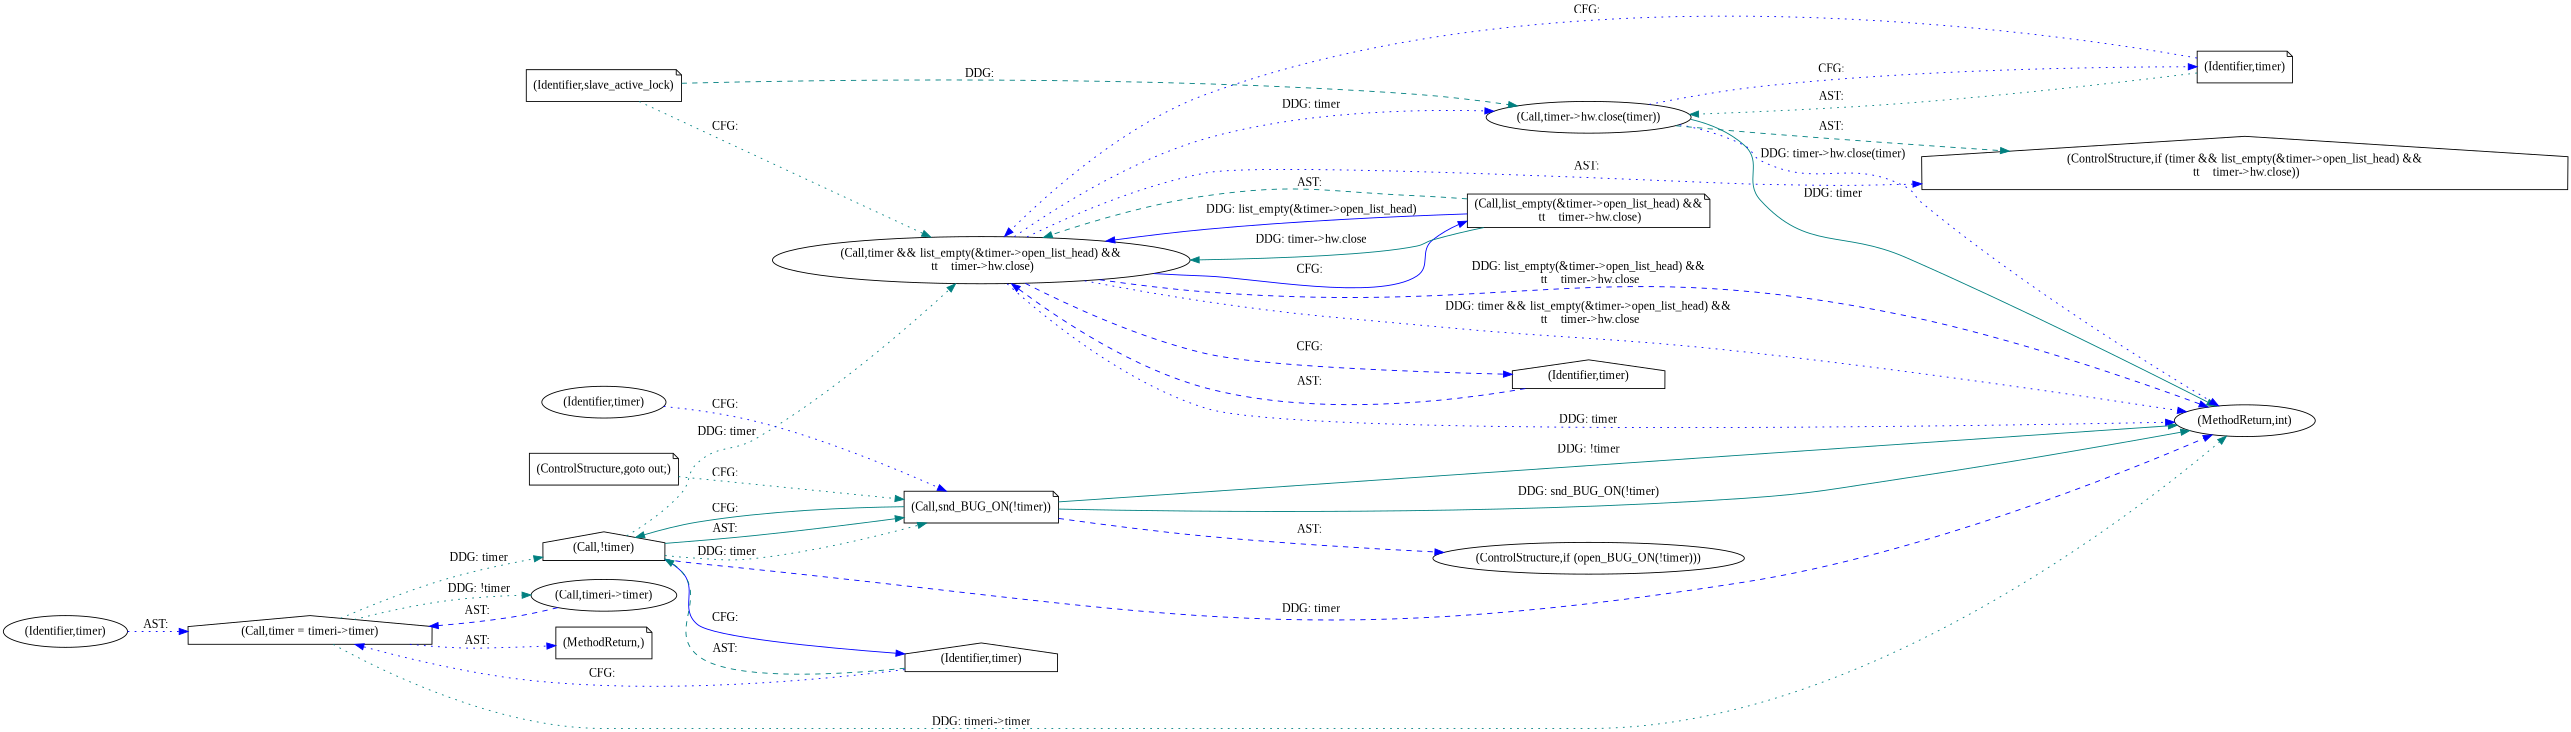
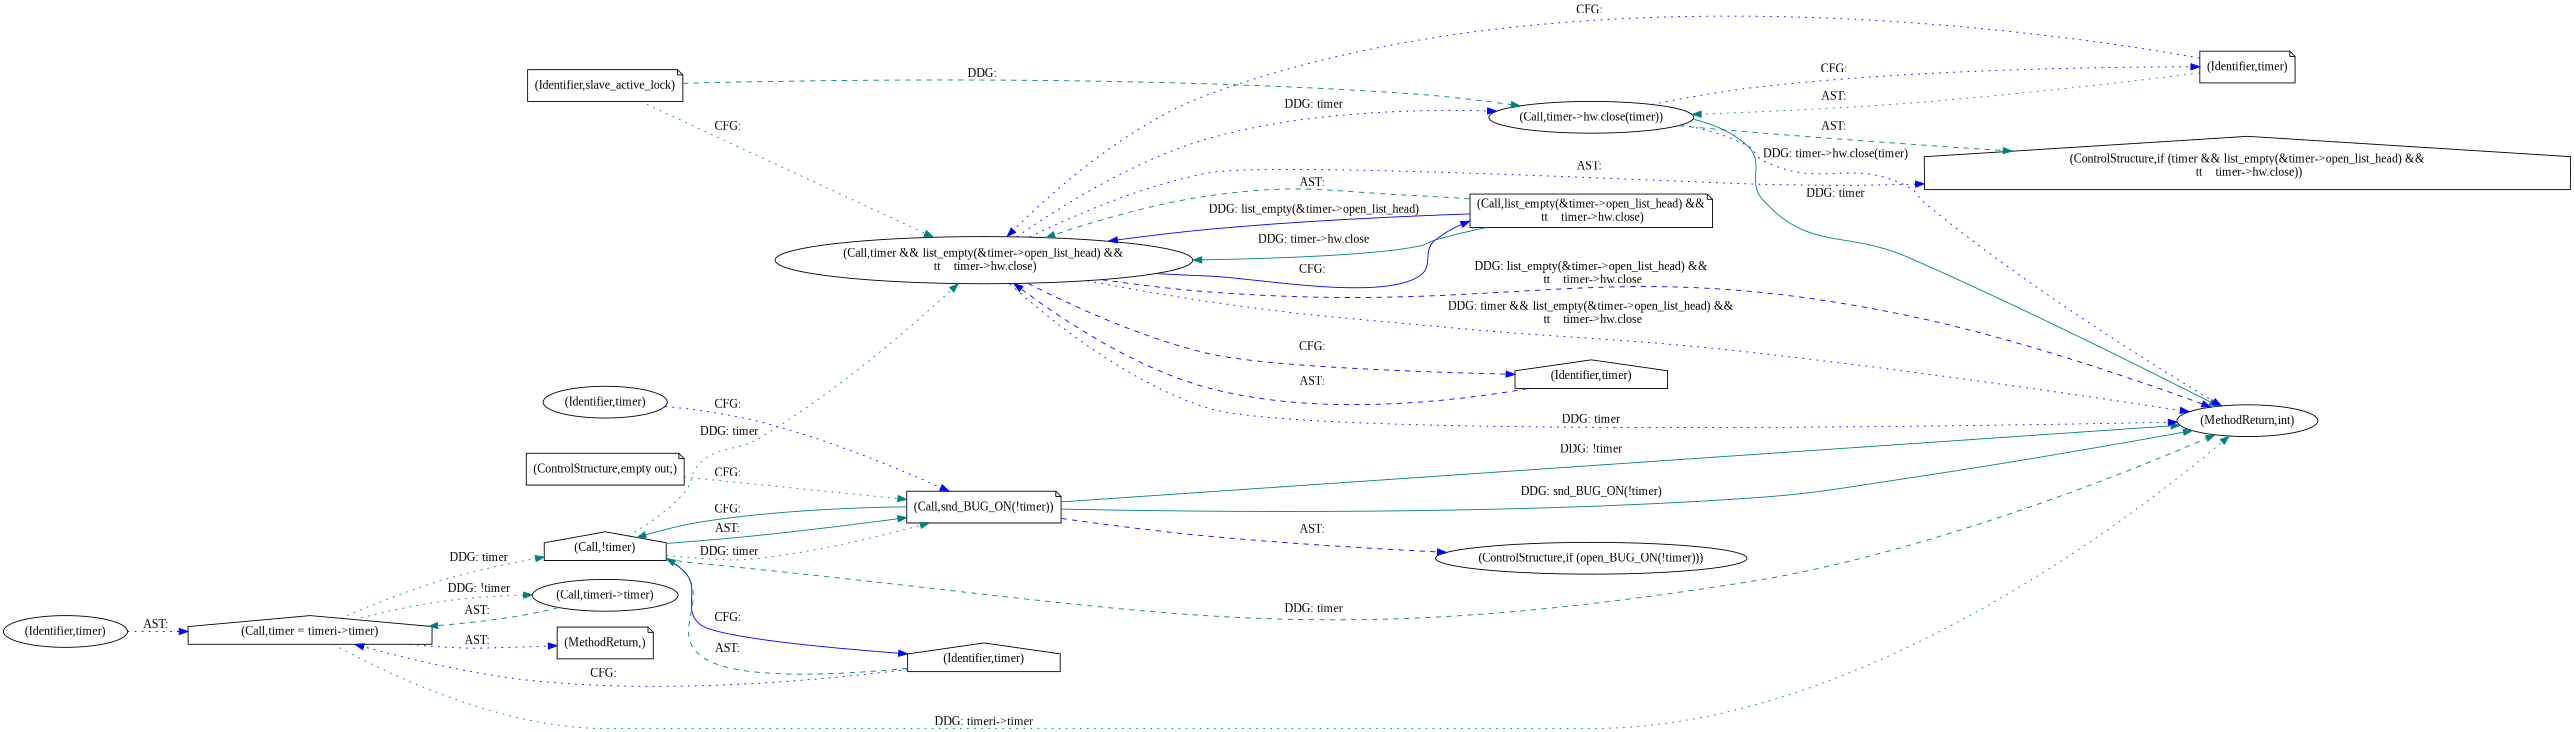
(604, 469) -> (605, 469)
(1445, 616) -> (1447, 616)
(498, 619) -> (499, 619)
